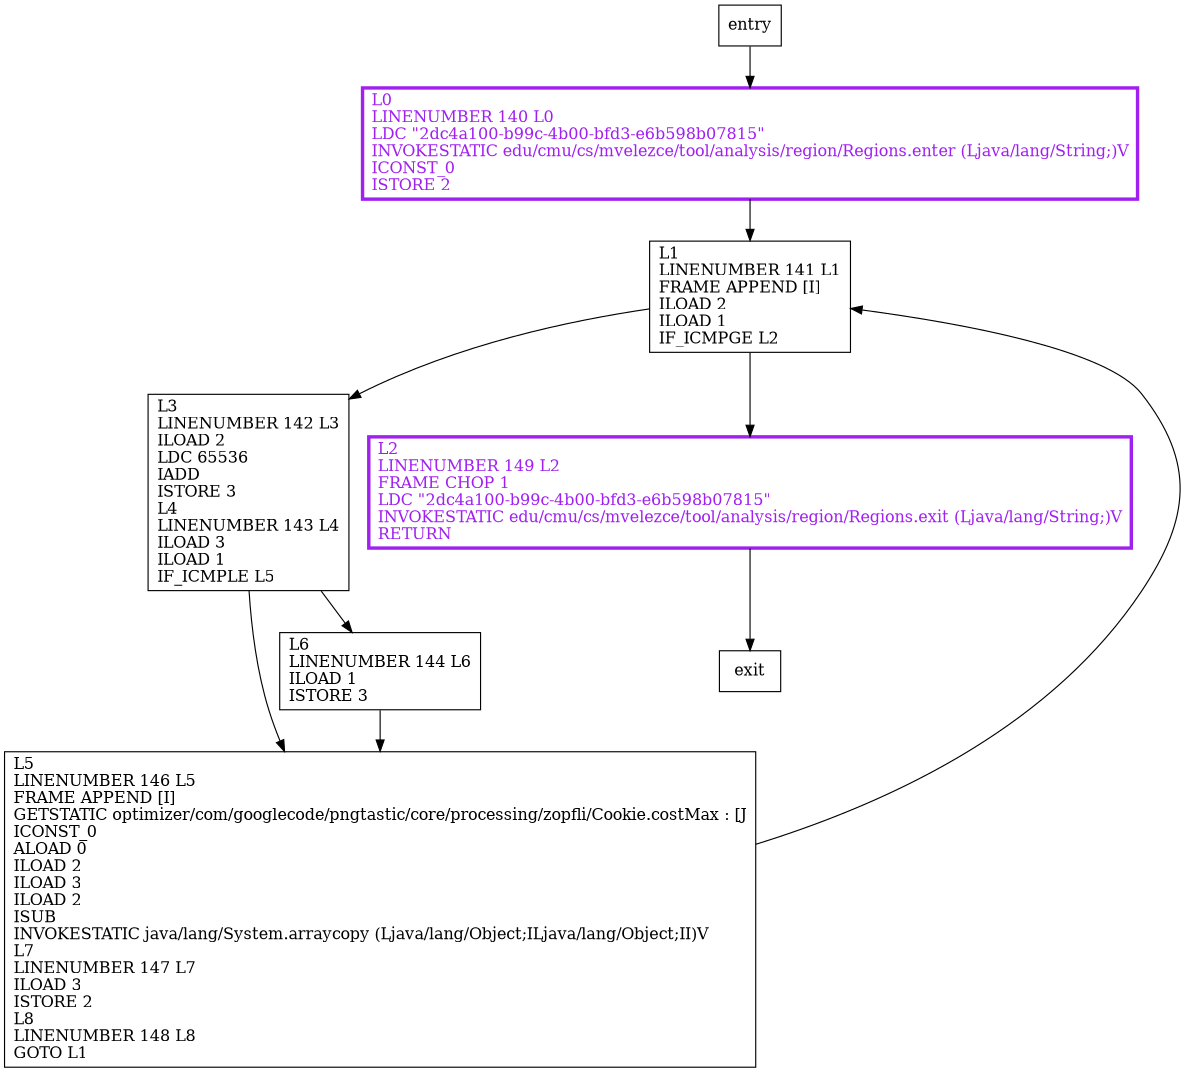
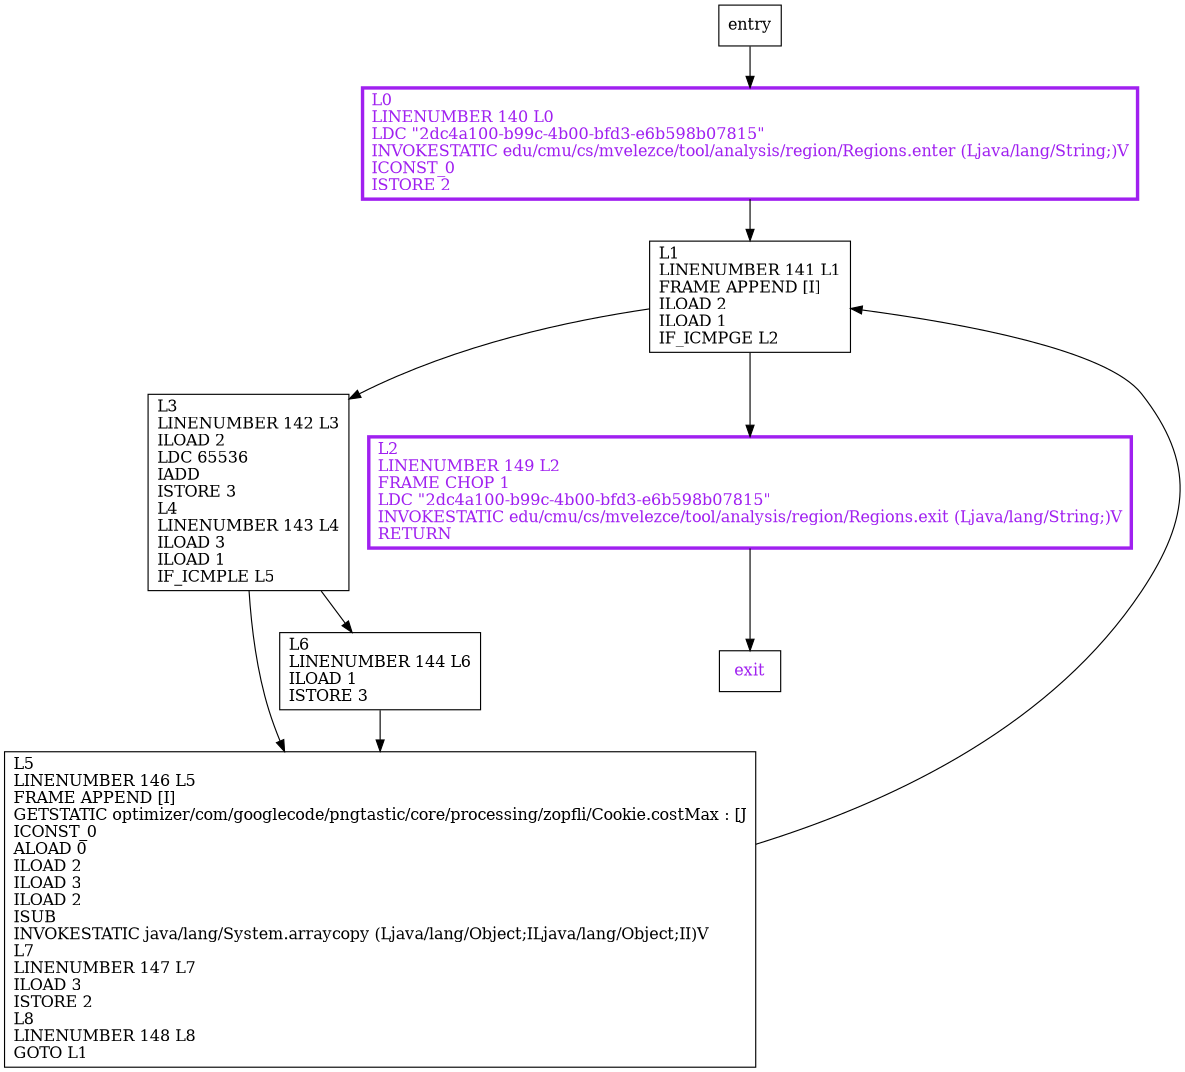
(750, 671) -> (750, 671)
